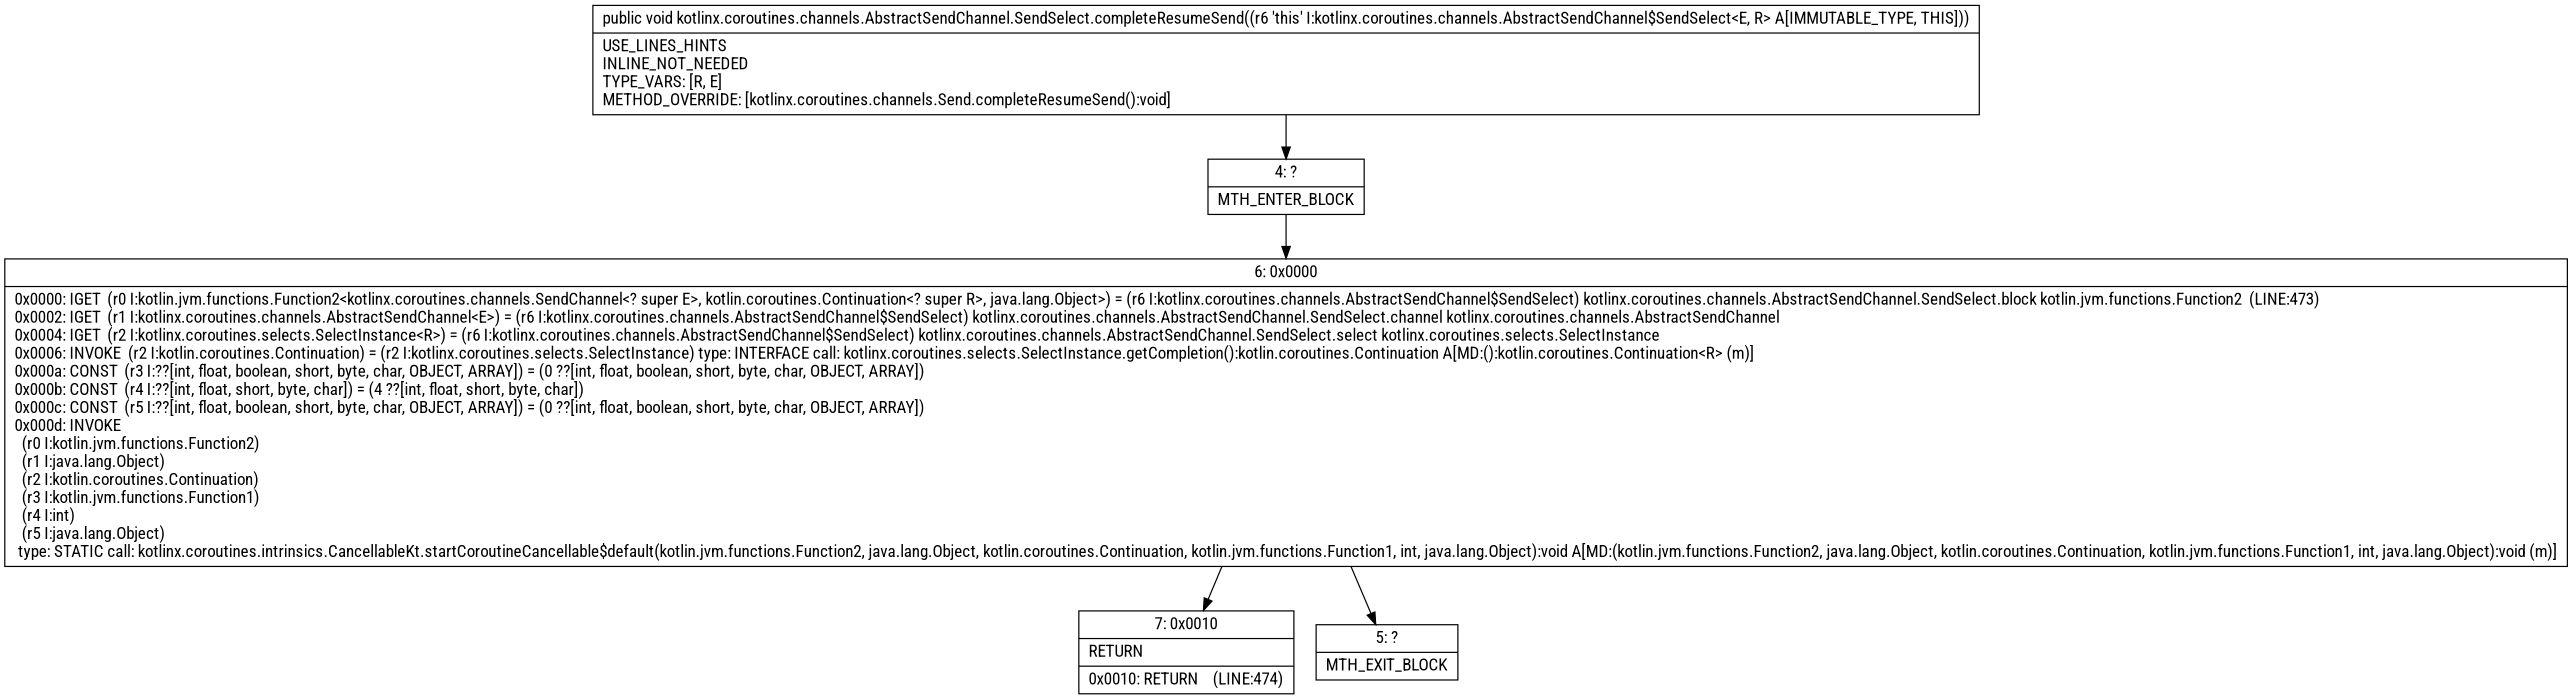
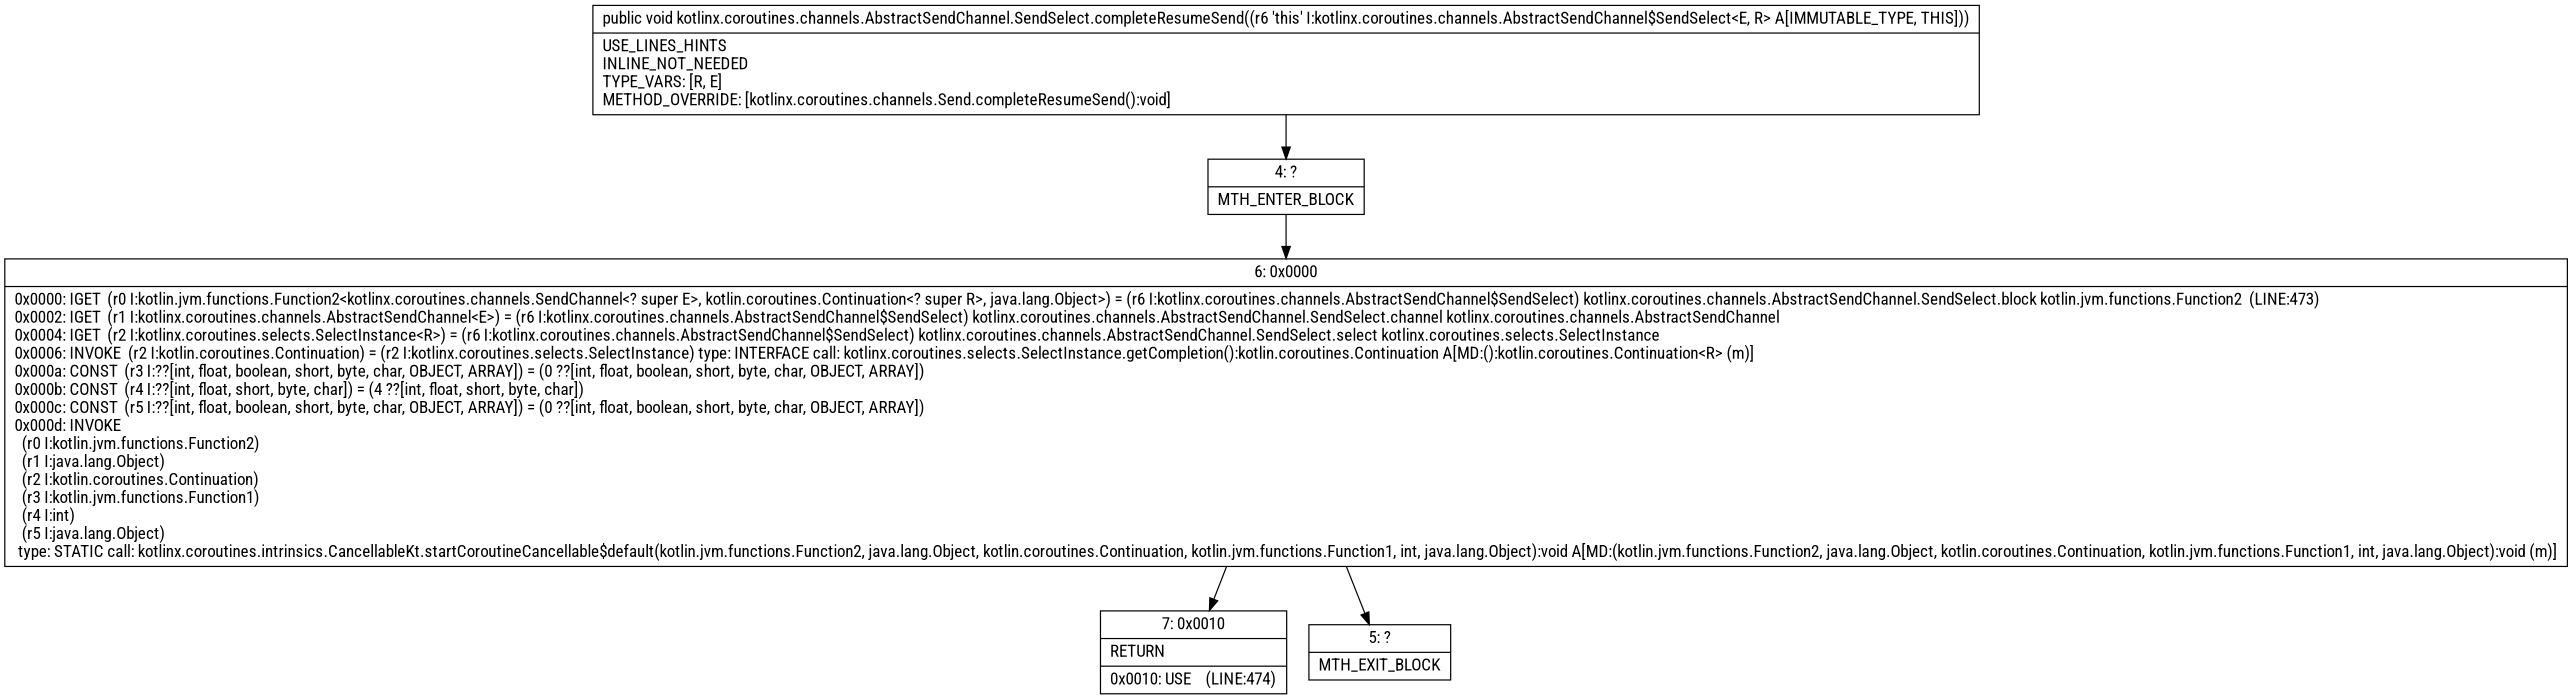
(1186, 679) -> (1194, 679)
